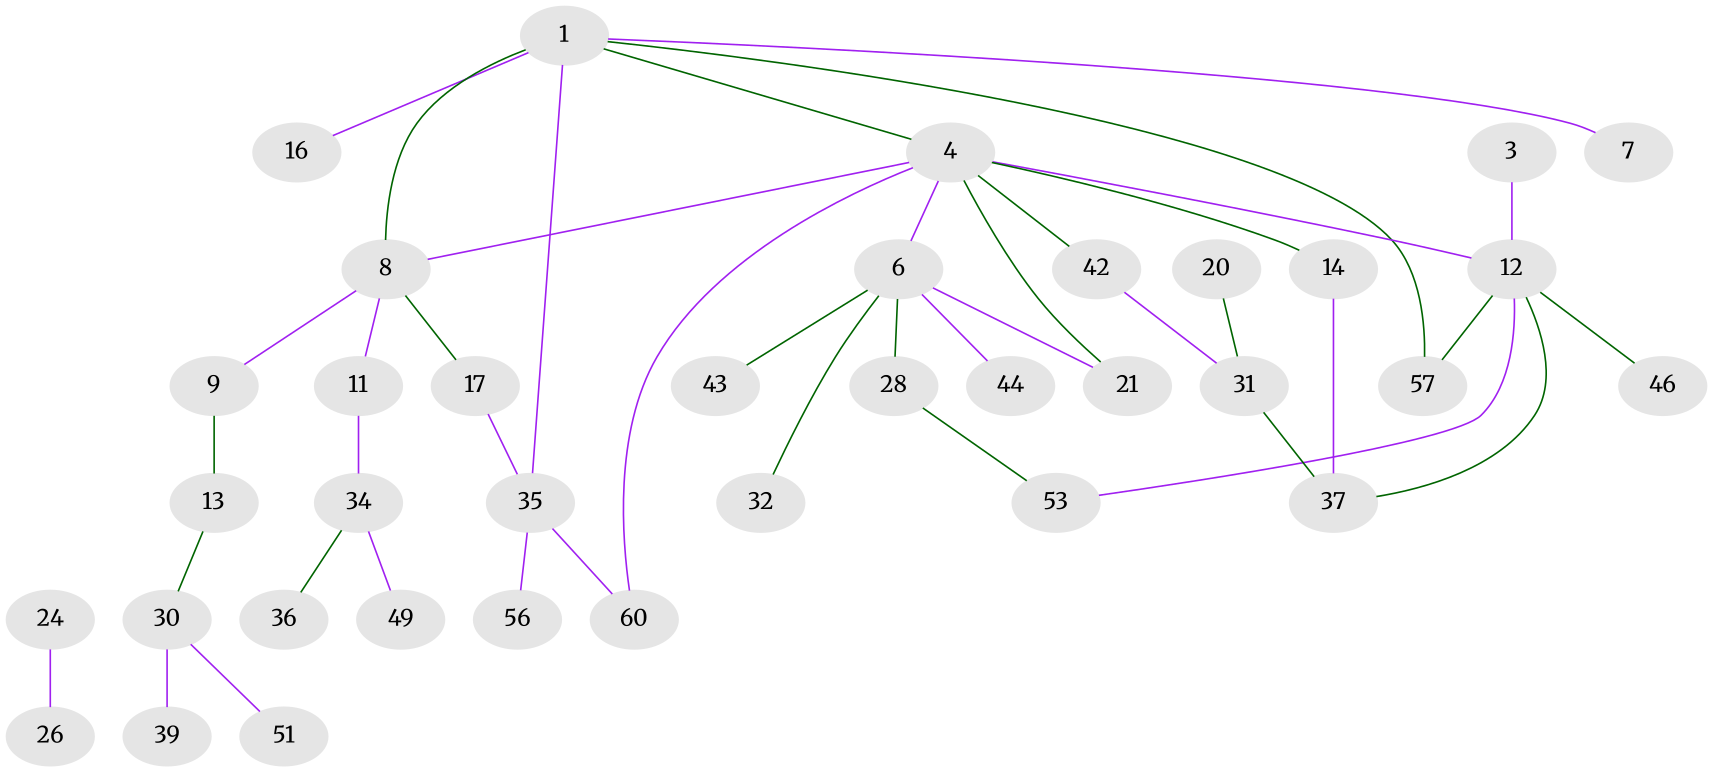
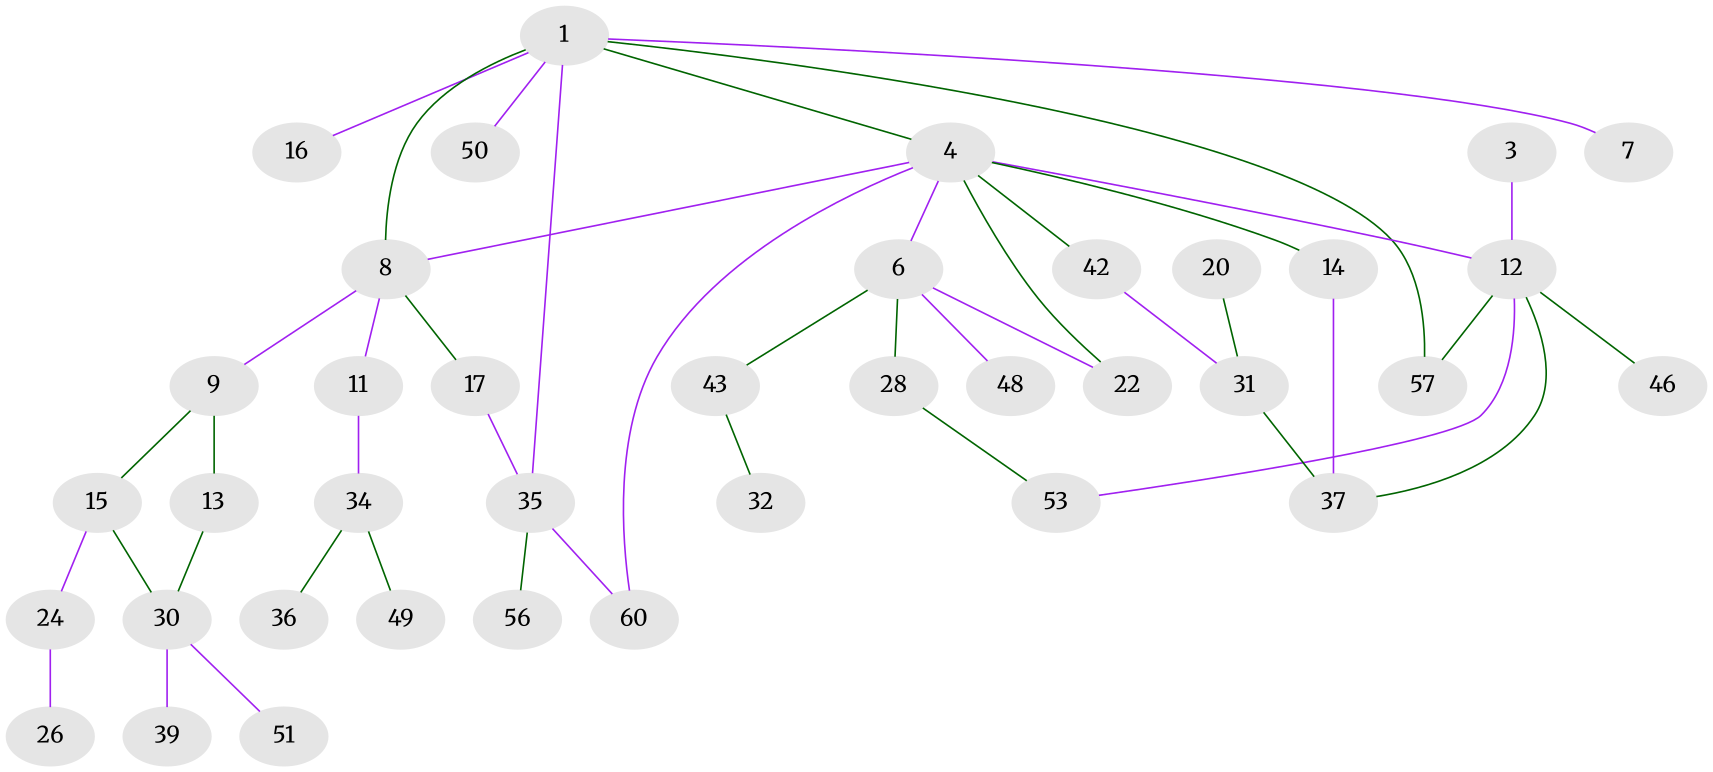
none -> (475, 152)
(821, 382) -> (738, 445)
(1011, 386) -> (1011, 386)
(1127, 386) -> (1127, 386)
none -> (97, 503)
(379, 561) -> (379, 561)
(524, 561) -> (524, 561)
